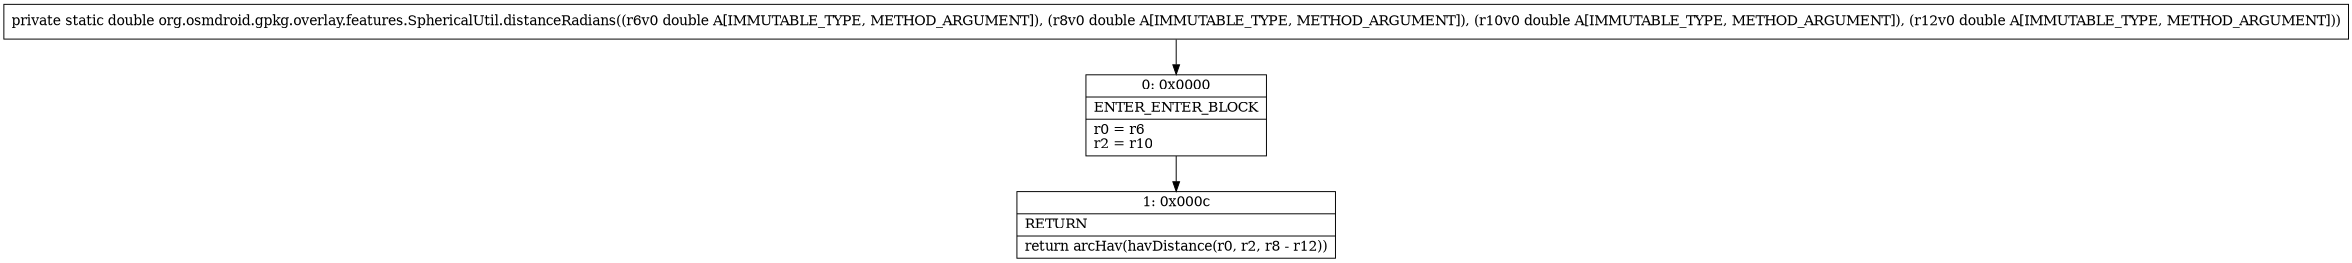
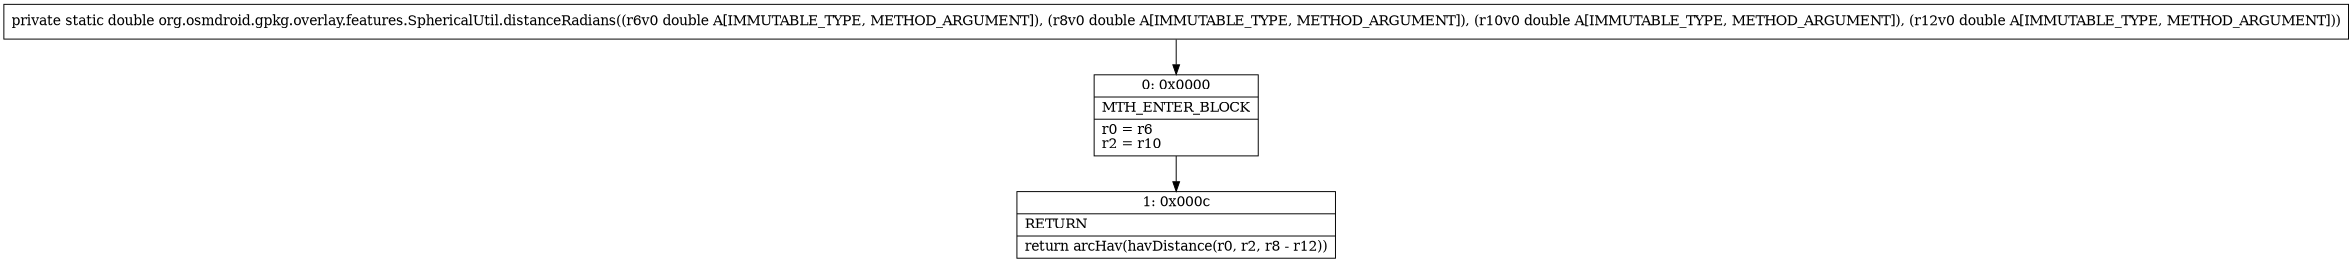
(1176, 108) -> (1176, 108)
